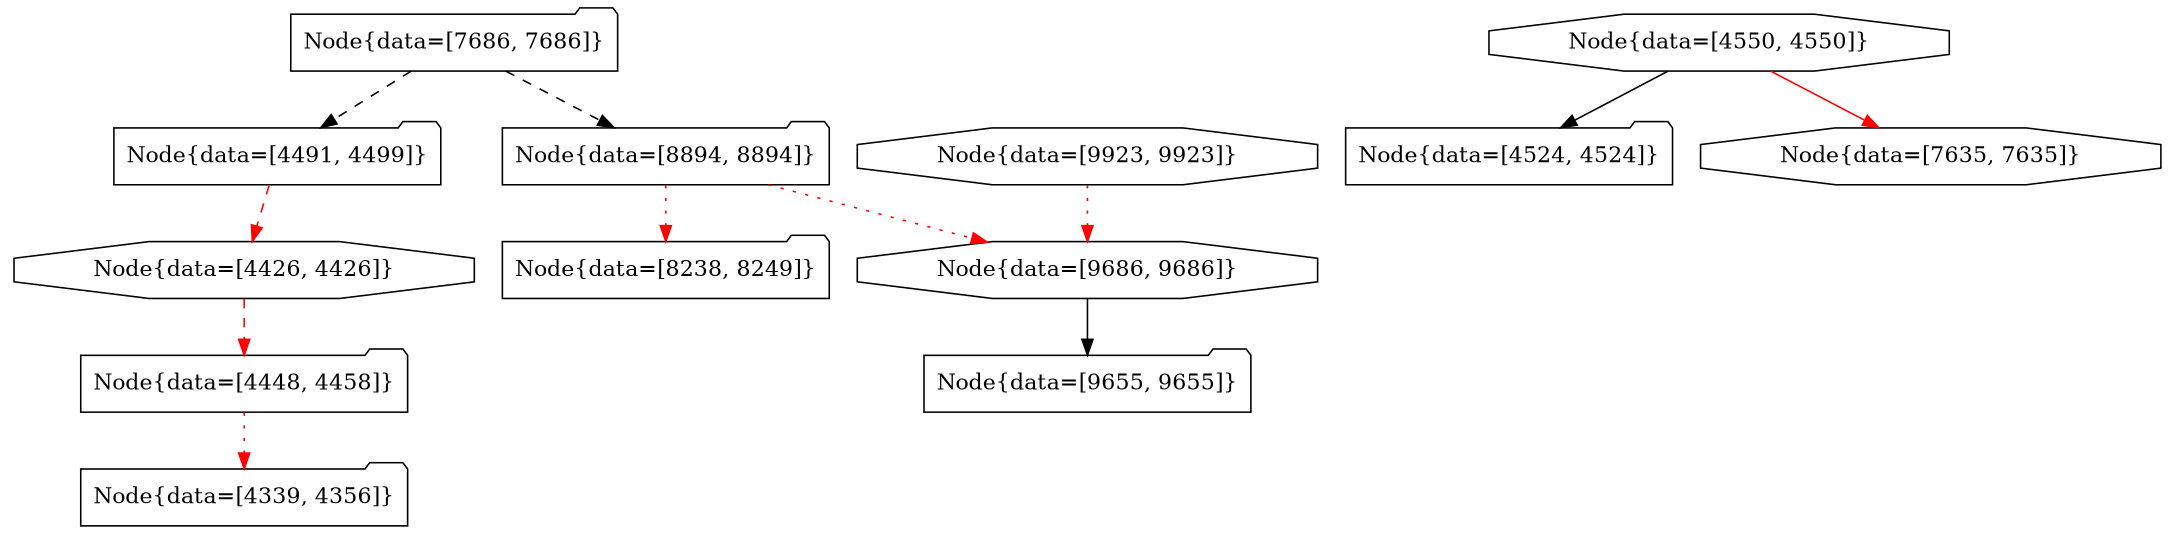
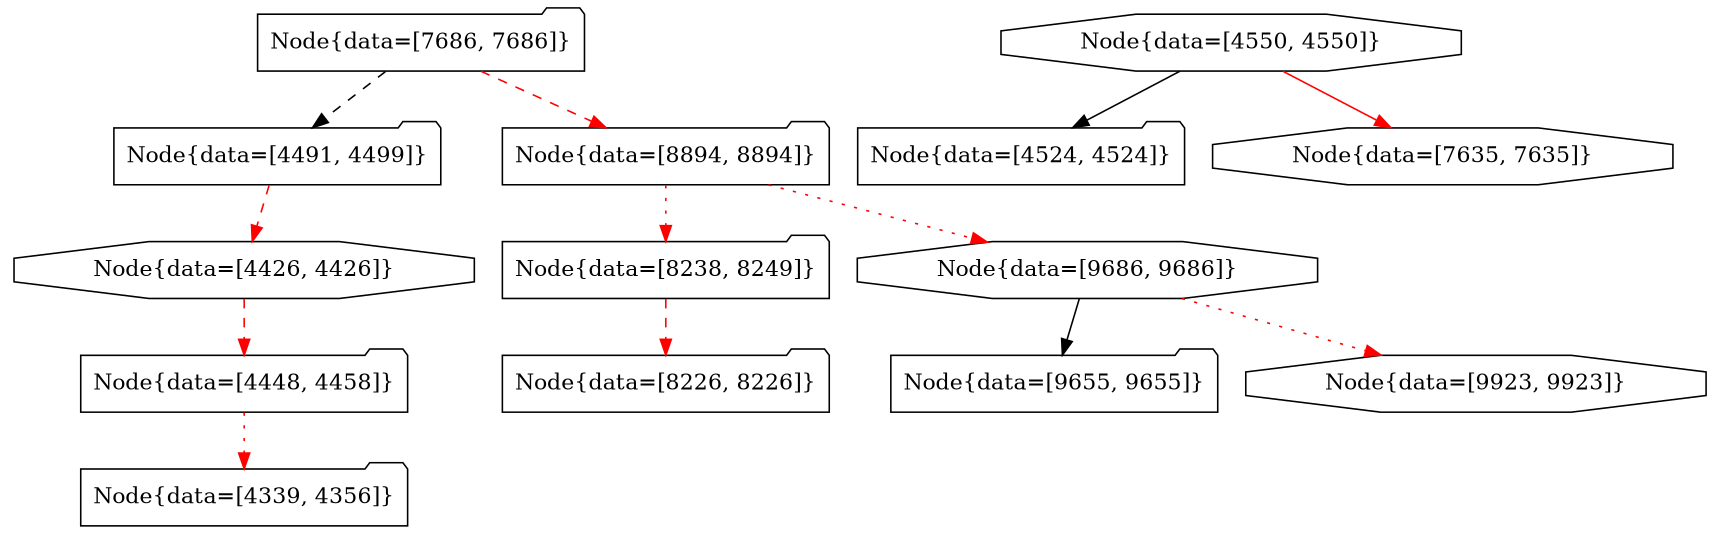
(553, 96) -> (536, 96)
(1087, 205) -> (1274, 325)
none -> (666, 384)
